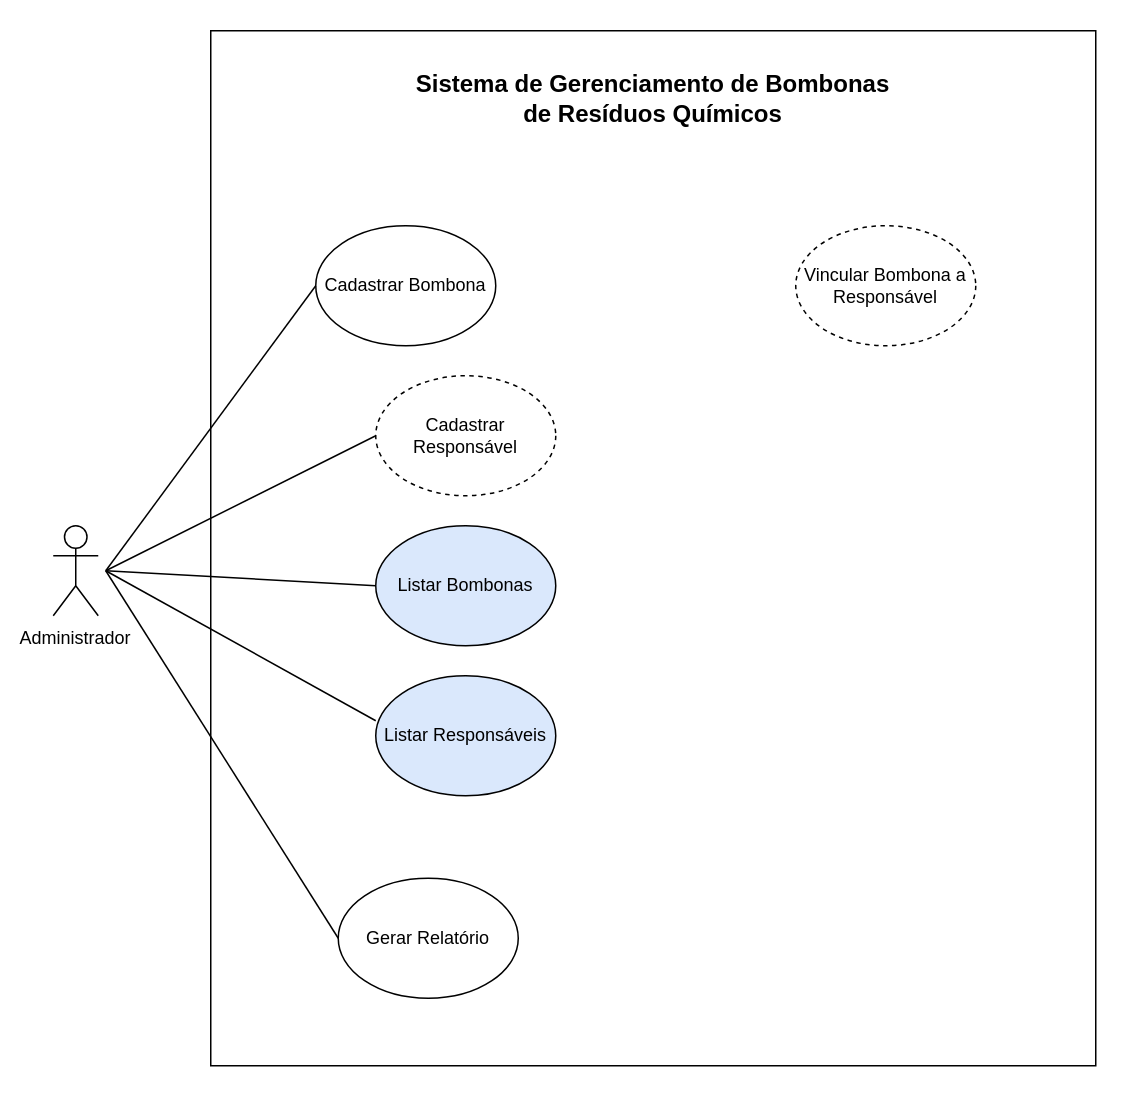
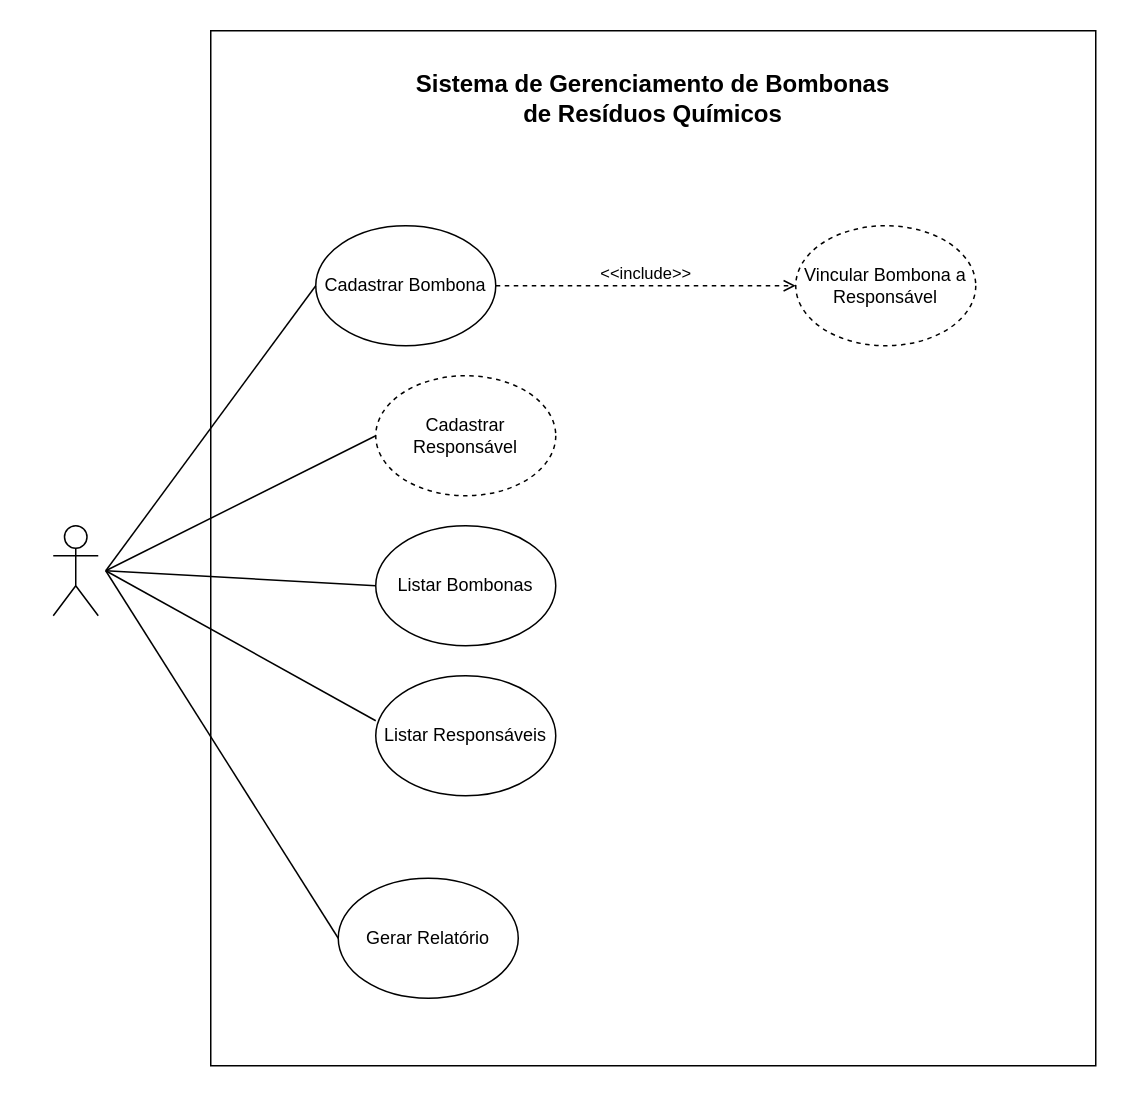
none -> (644, 286)
(466, 586) -> (466, 586)
(77, 637) -> (77, 637)
(76, 638) -> none
(466, 736) -> (466, 736)
